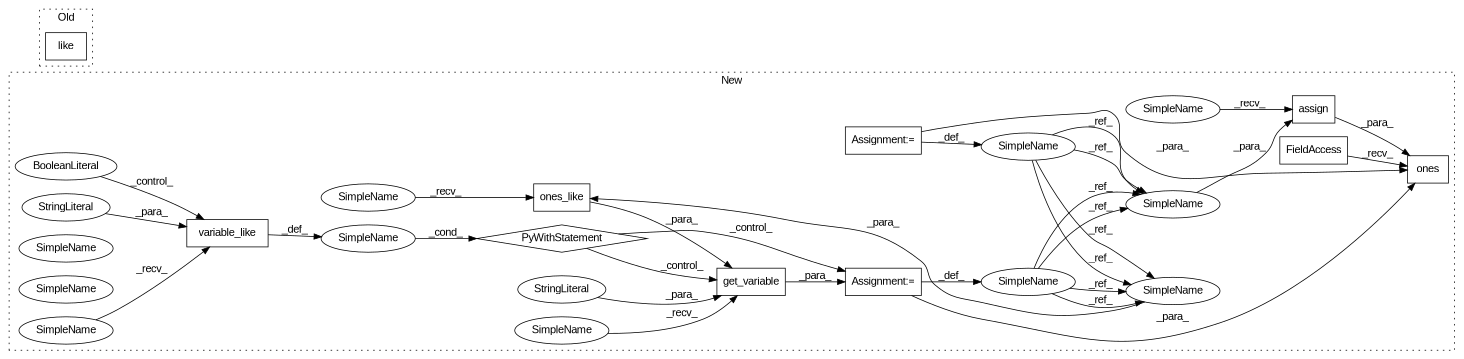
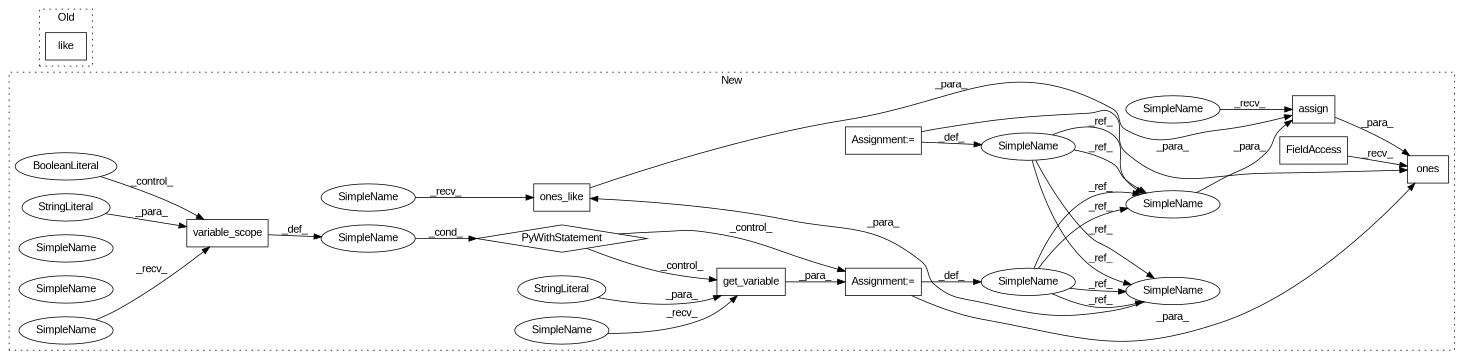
(661, 225) -> (943, 96)
(227, 233) -> (227, 233)
